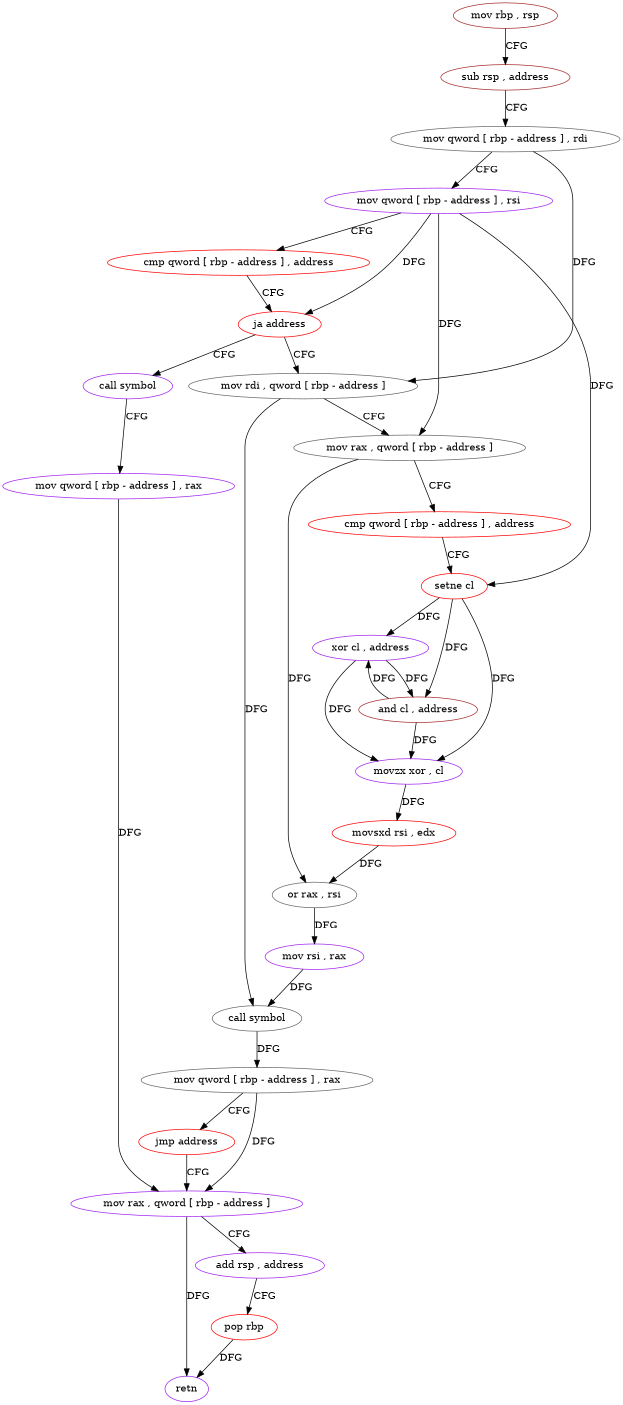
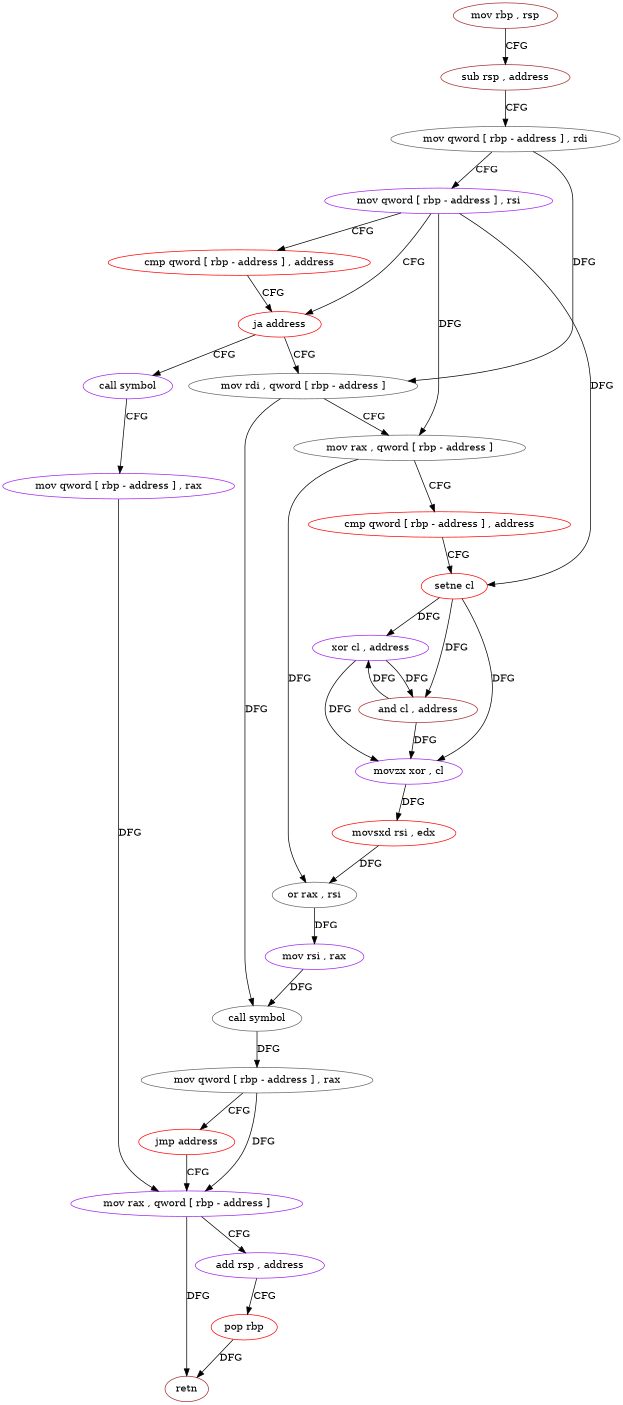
(414, 263) -> (414, 263)
(187, 1389) -> (187, 1389)
